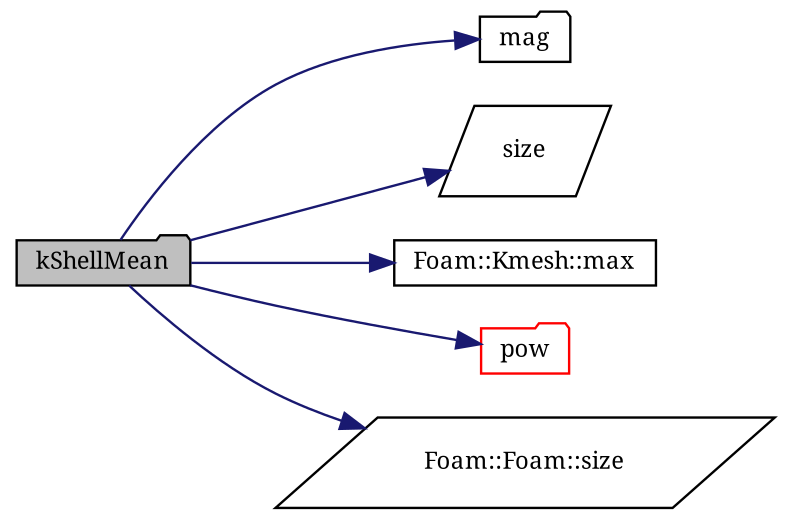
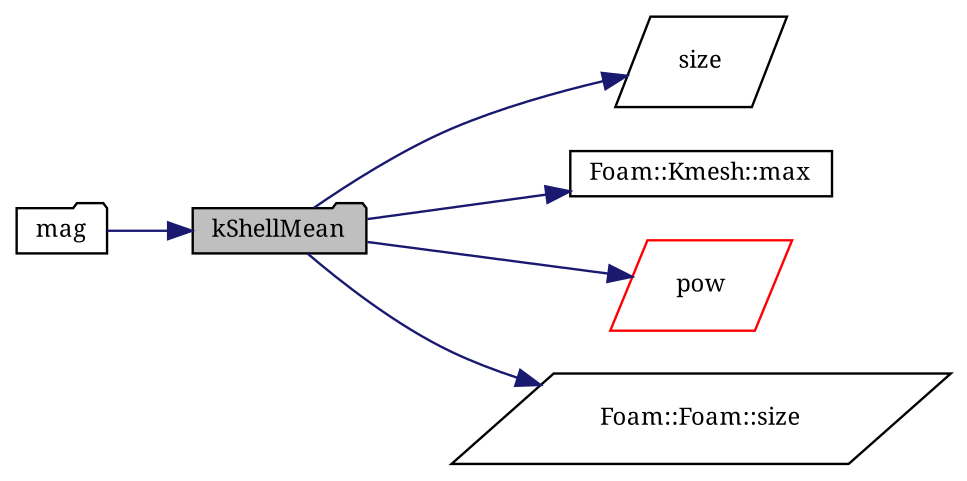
(260, 94) -> (138, 231)
(525, 351) -> (701, 286)
